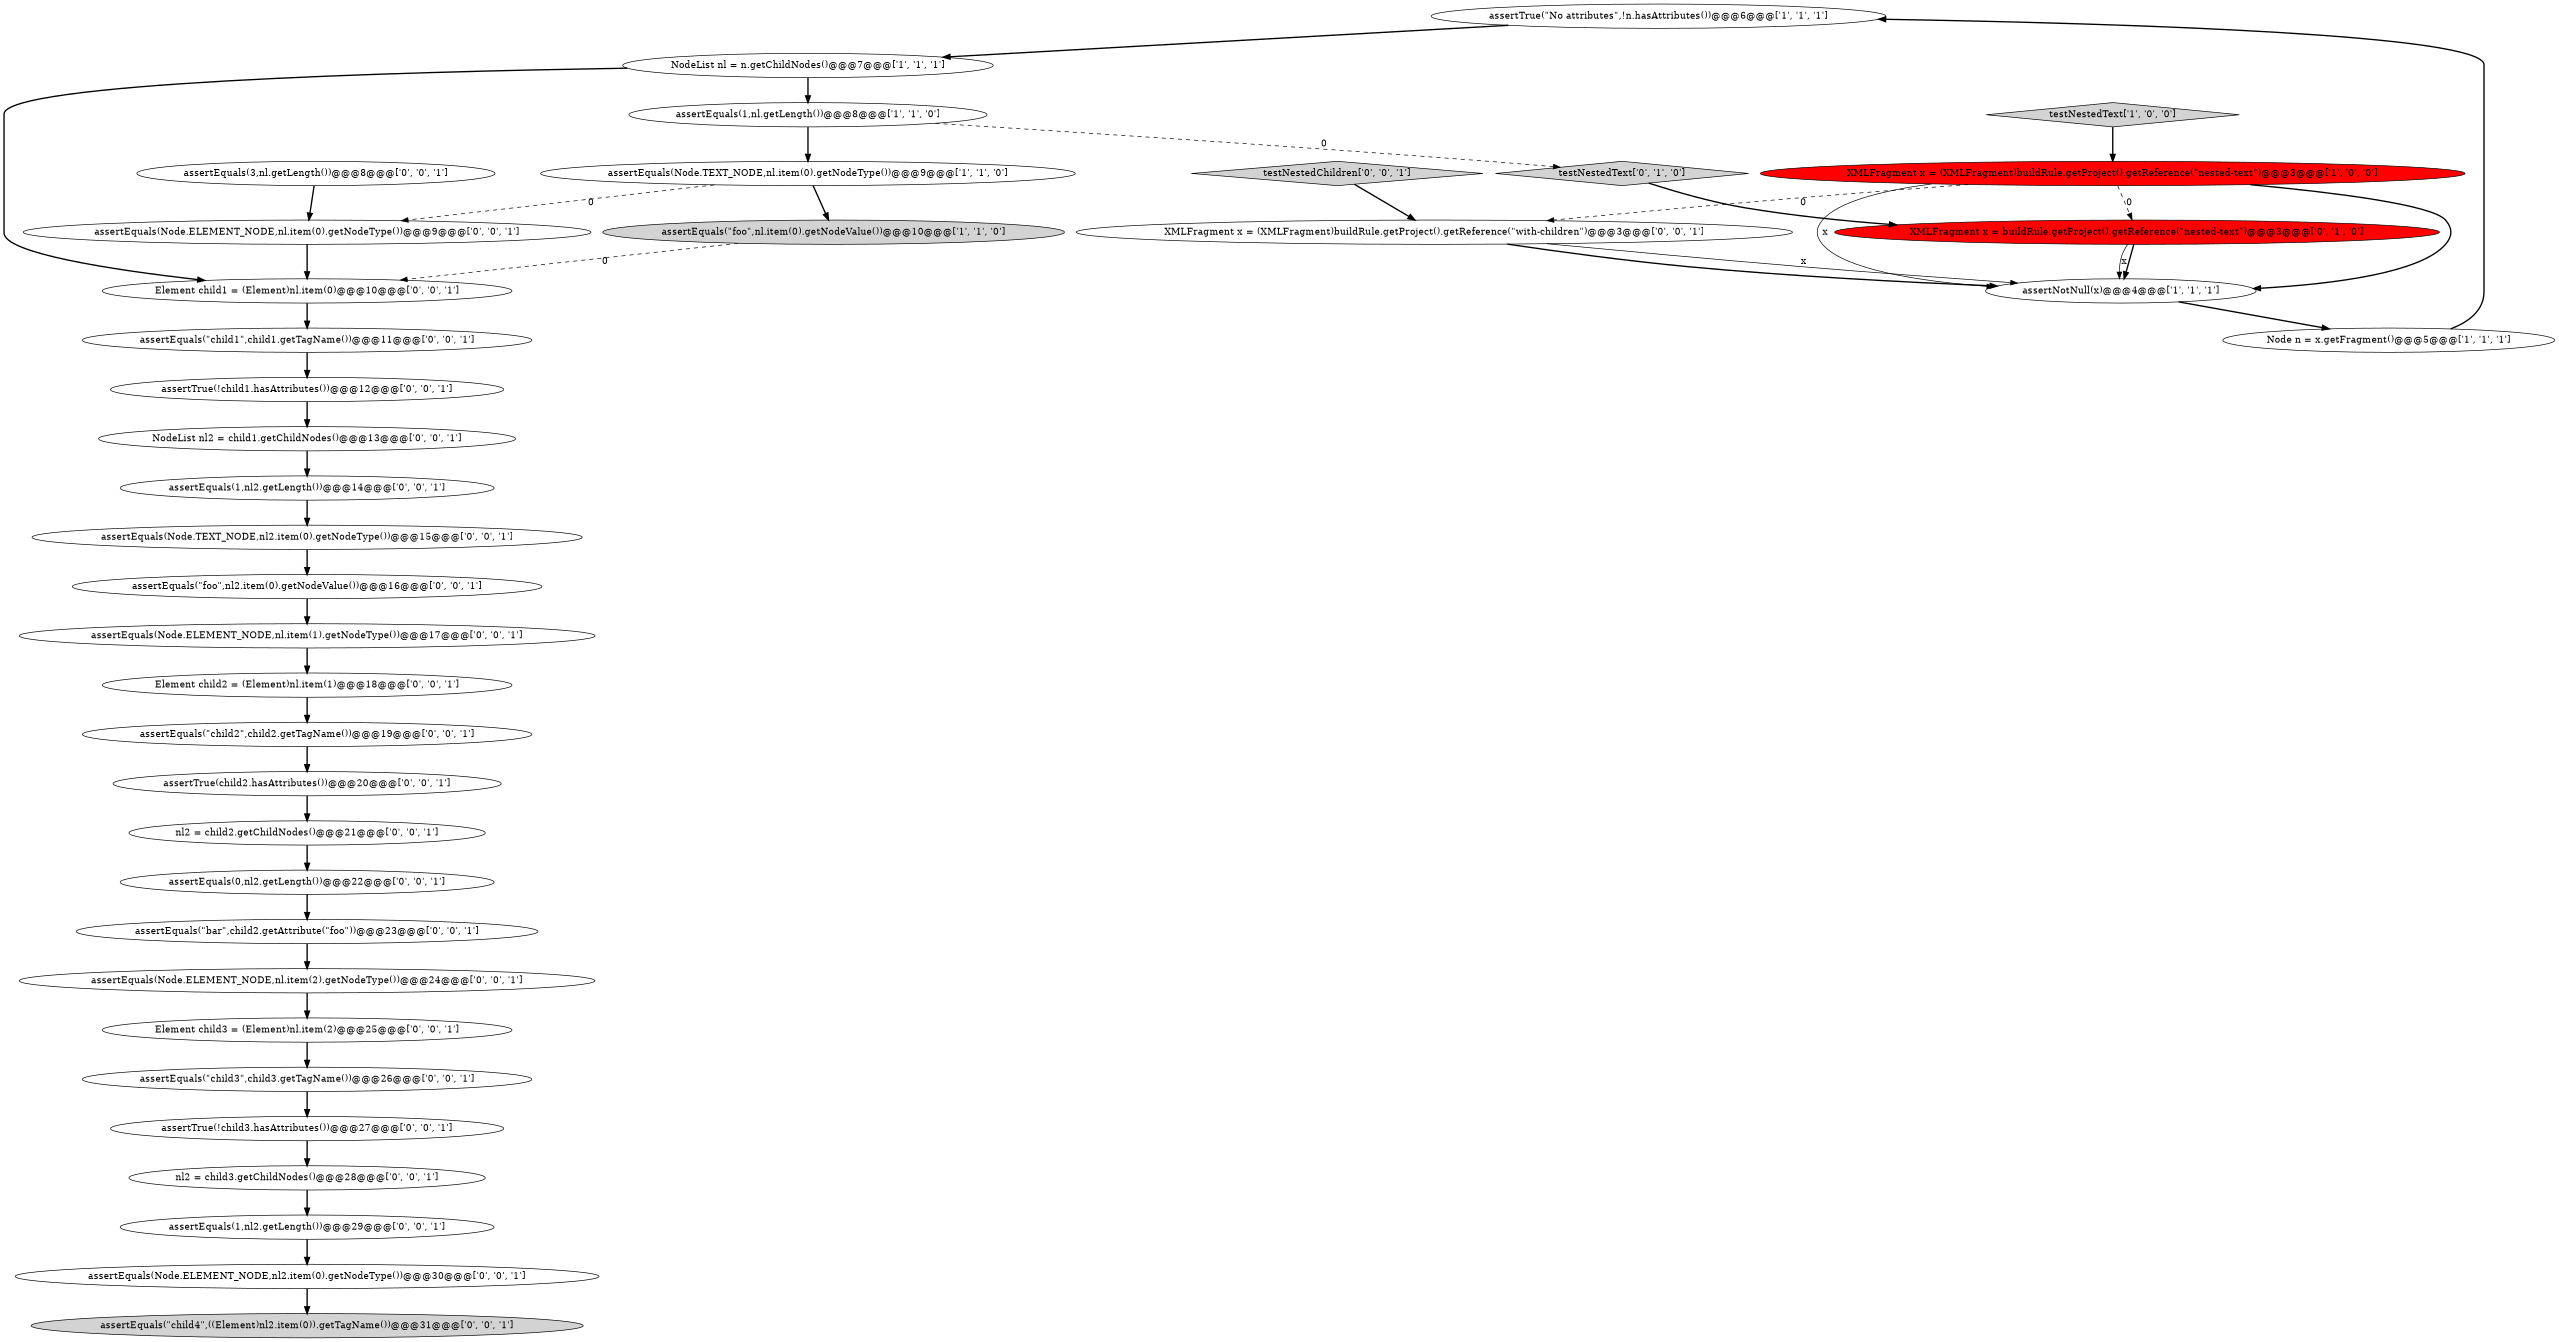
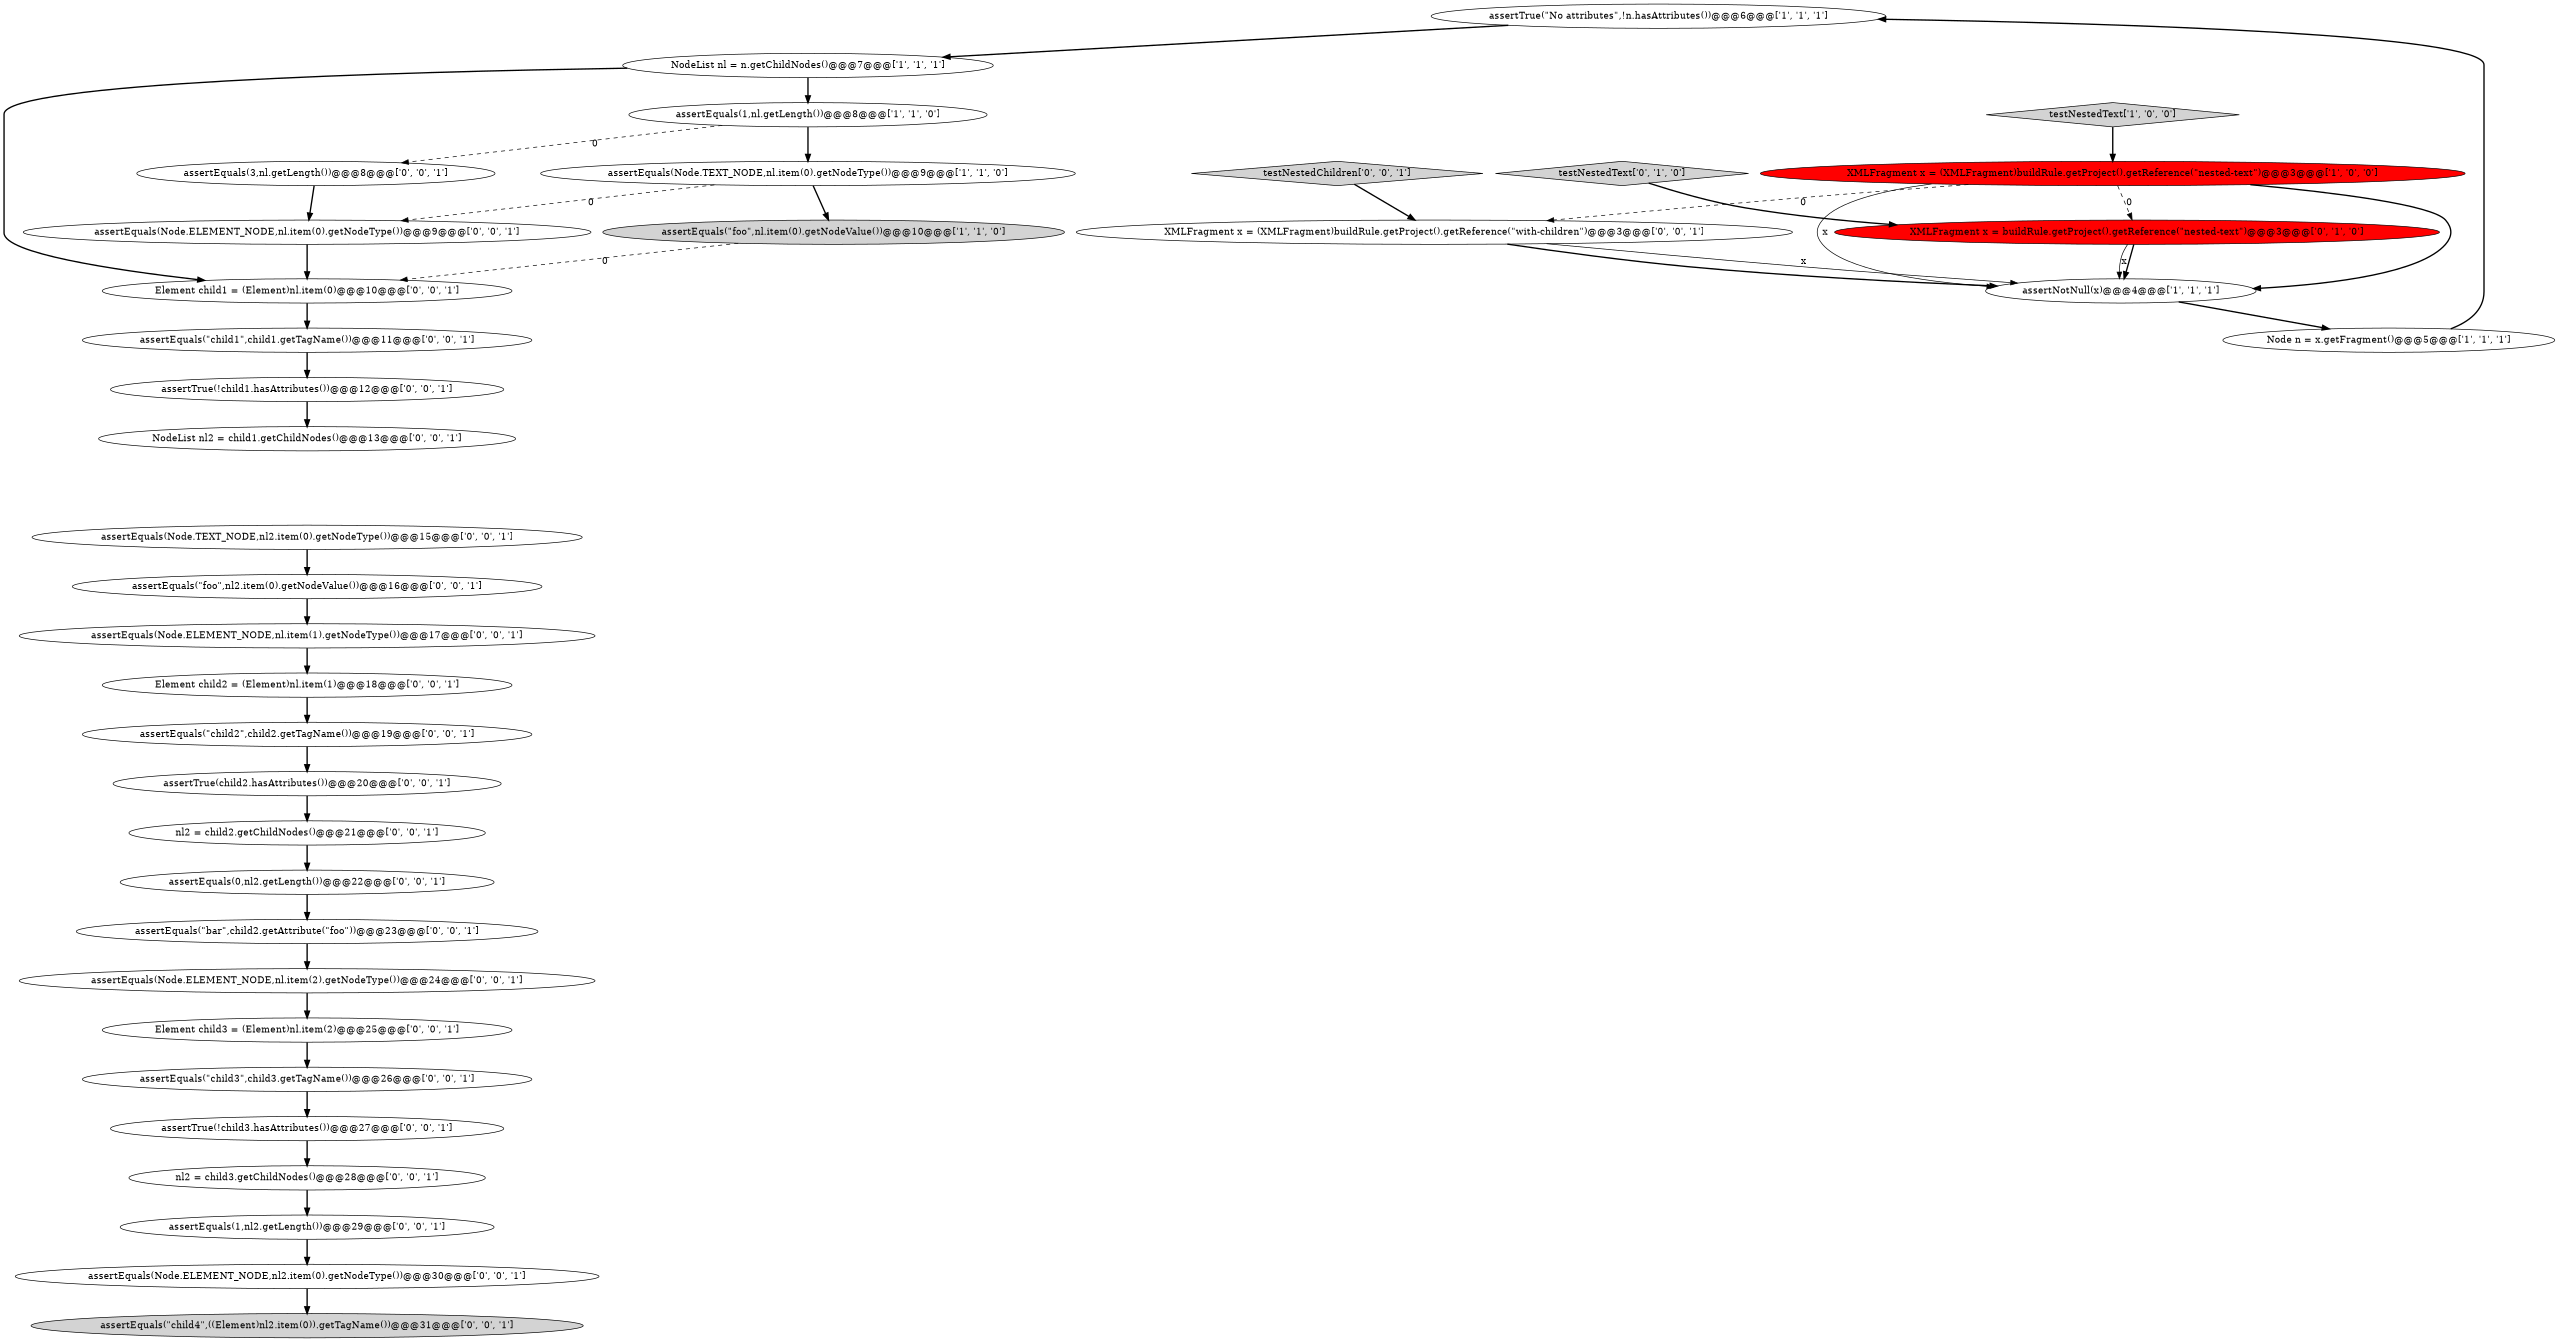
(1244, 144) -> (565, 144)
(307, 488) -> none
